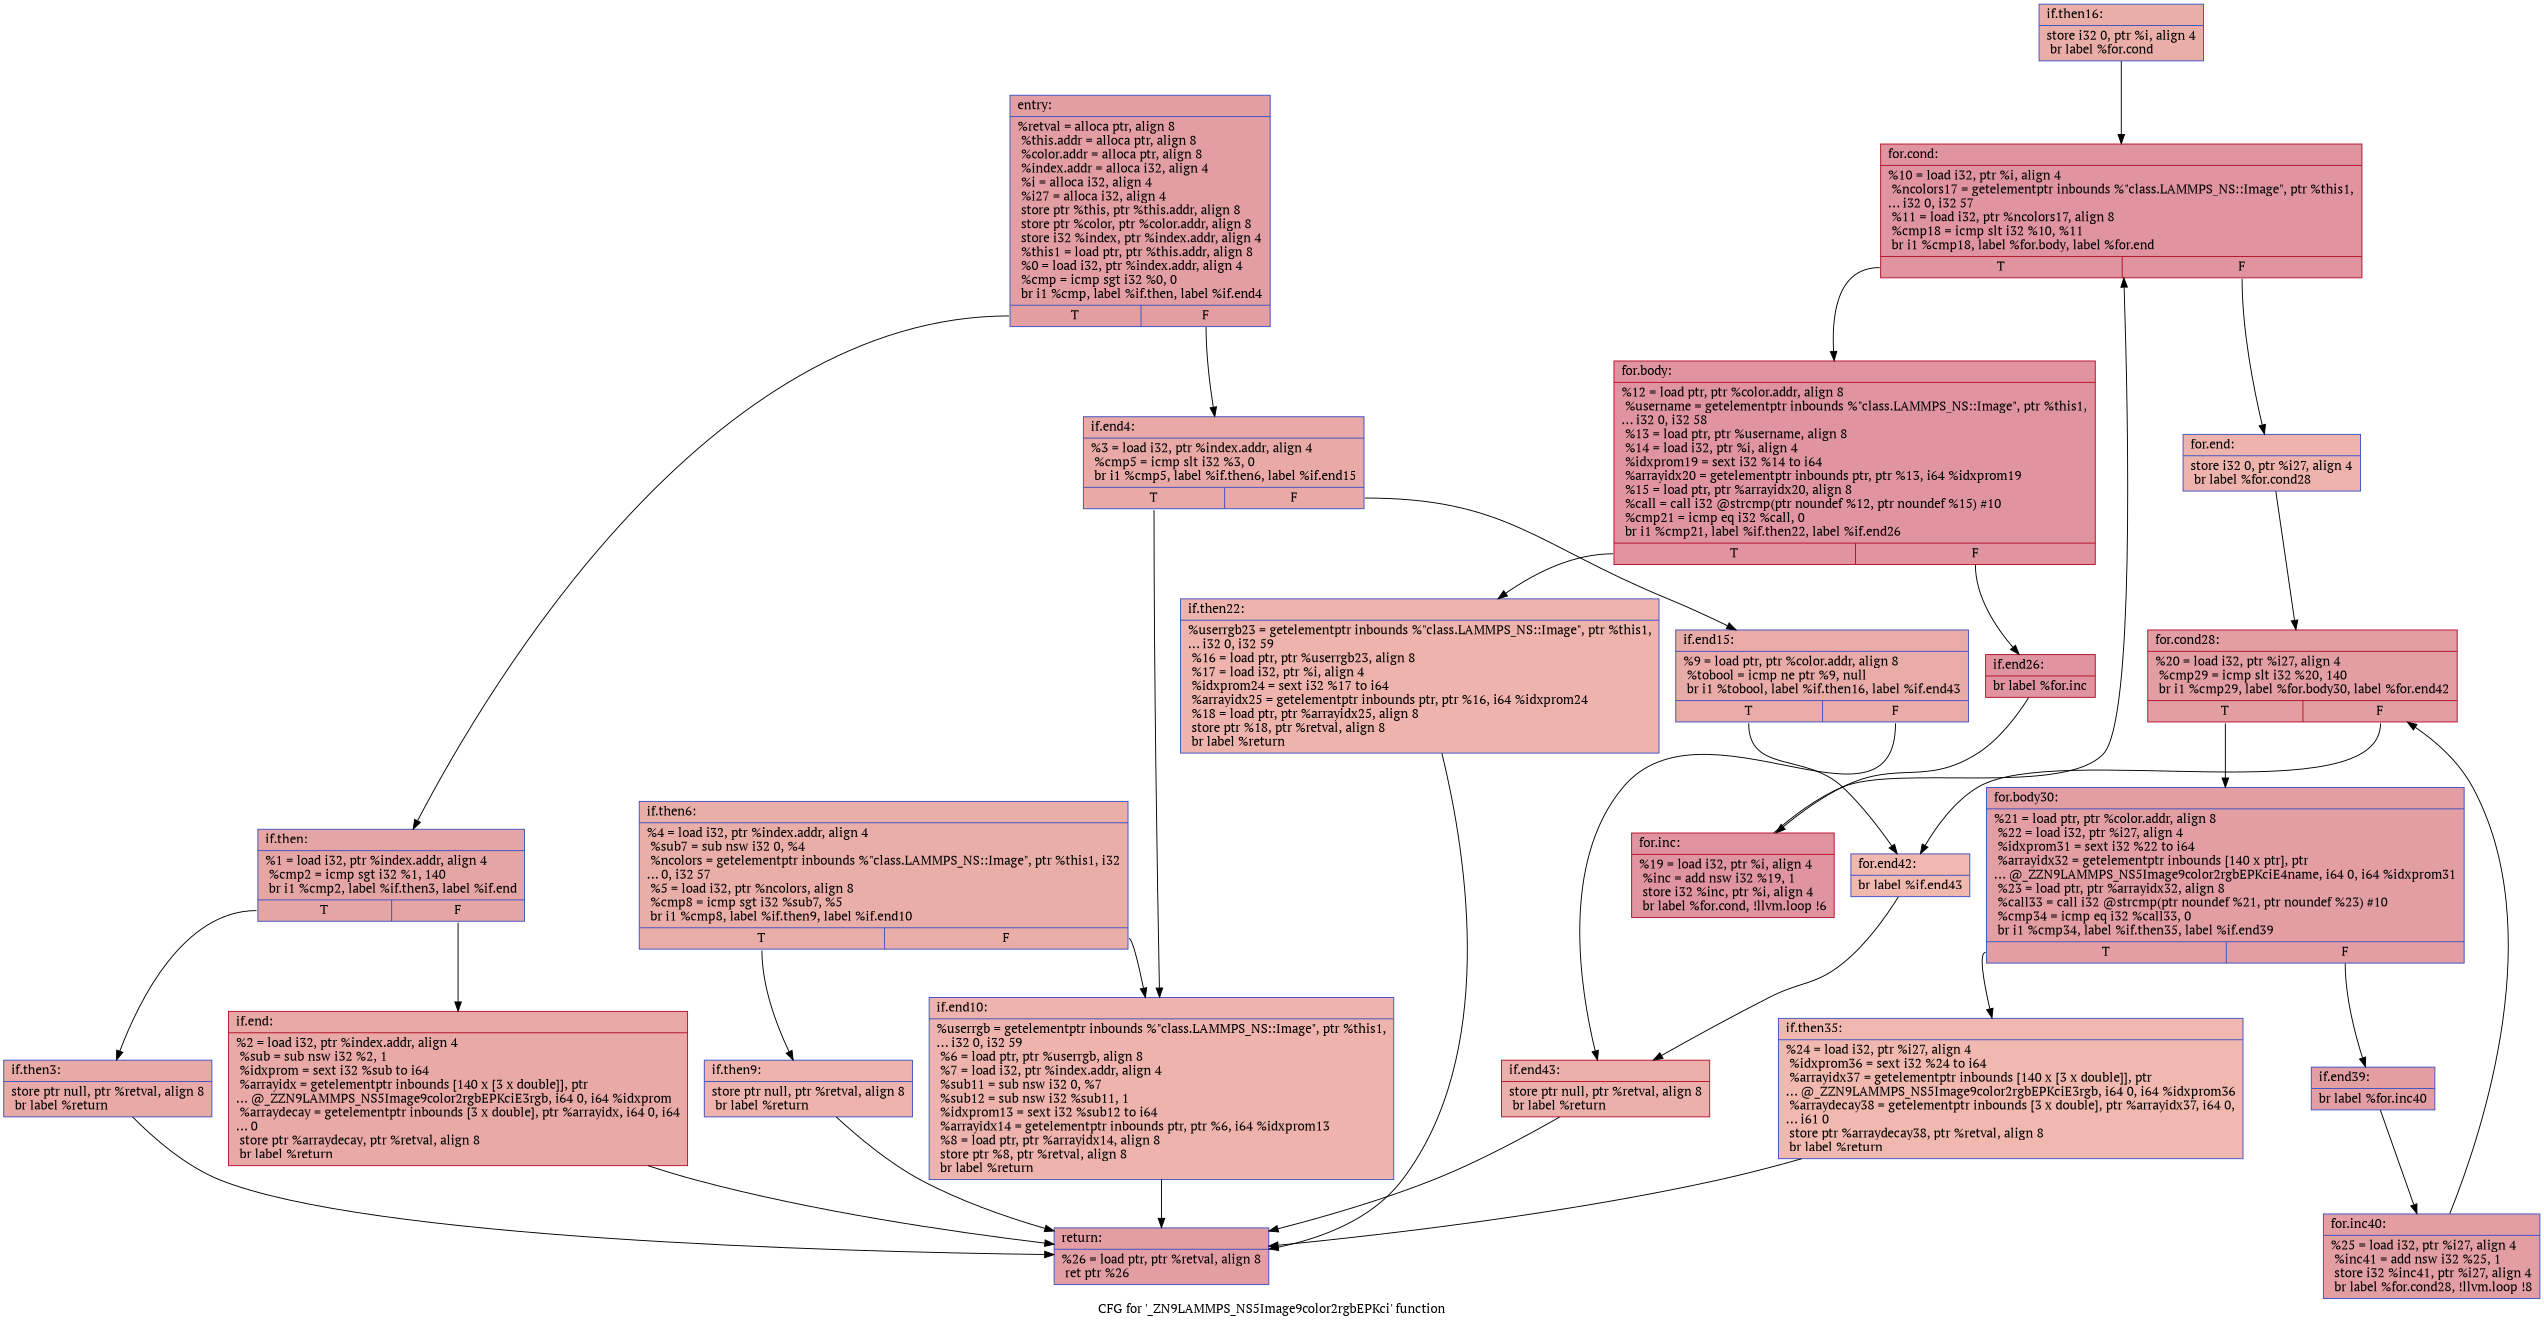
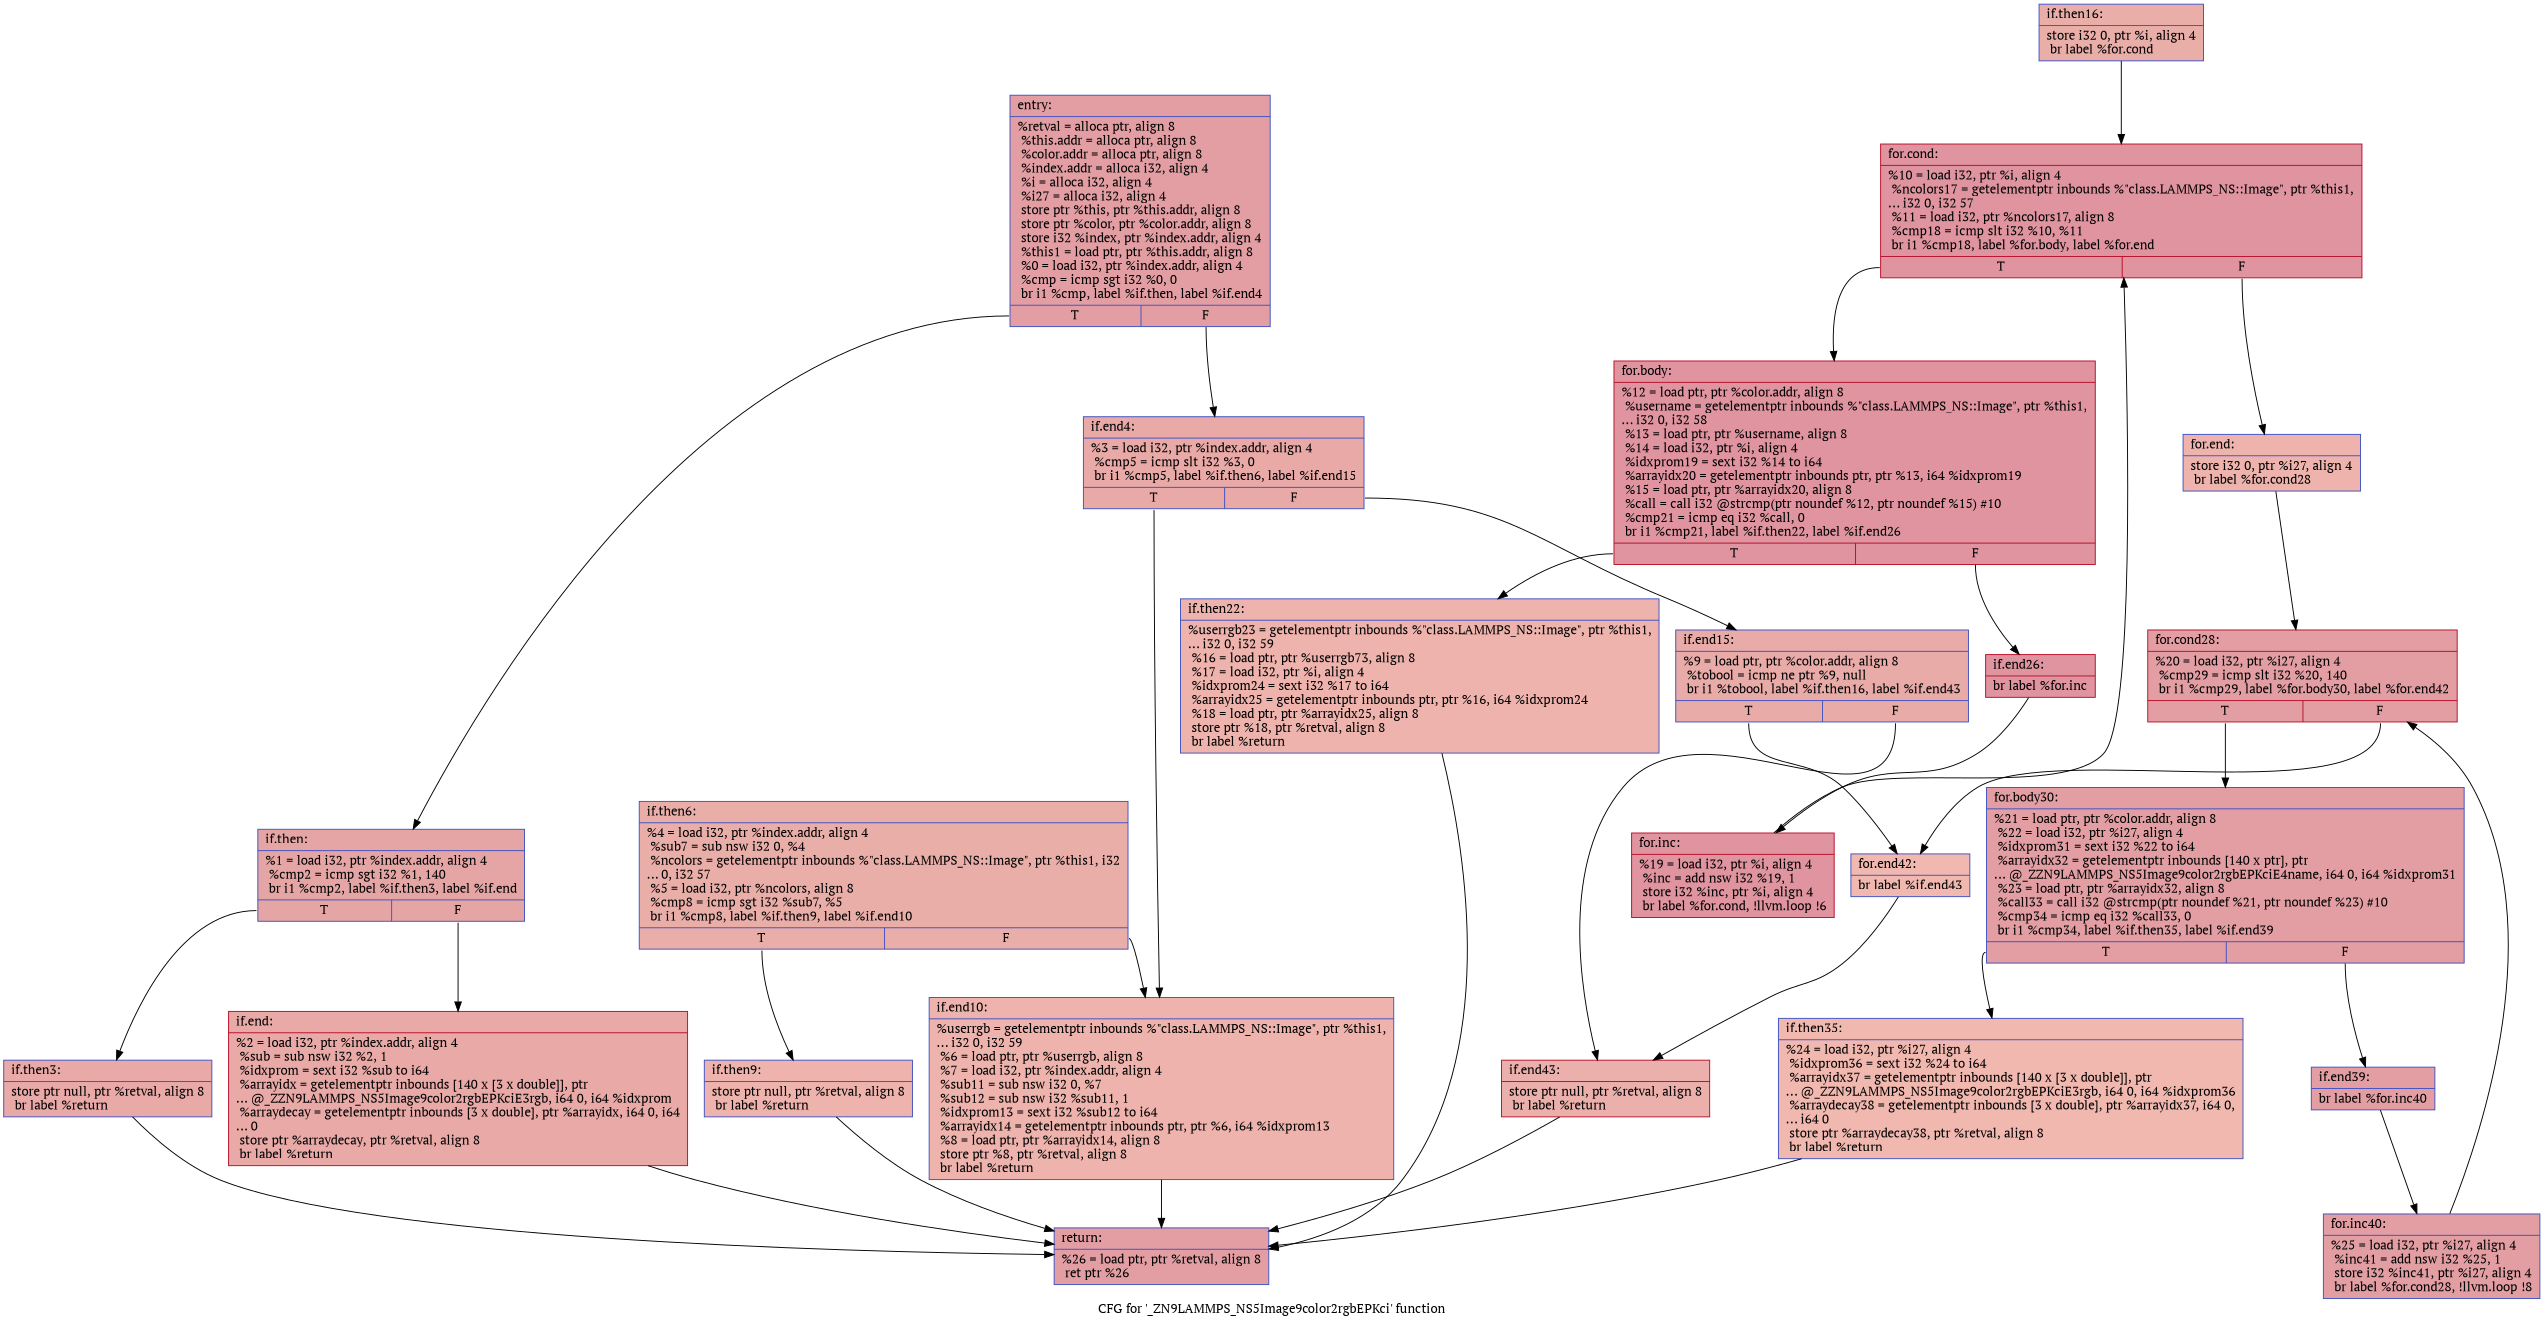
(1302, 658) -> (1302, 658)
(1808, 1120) -> (1808, 1120)
